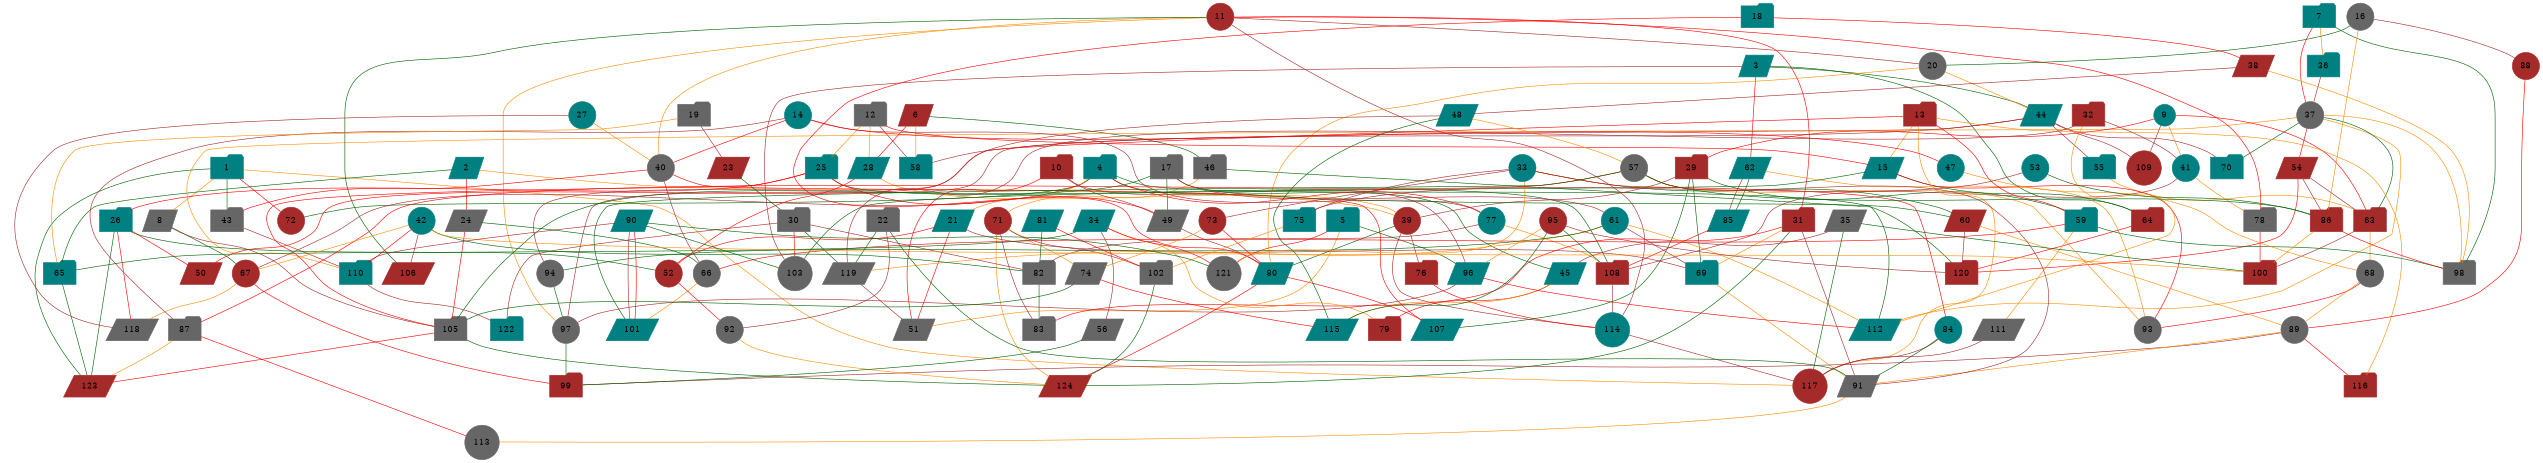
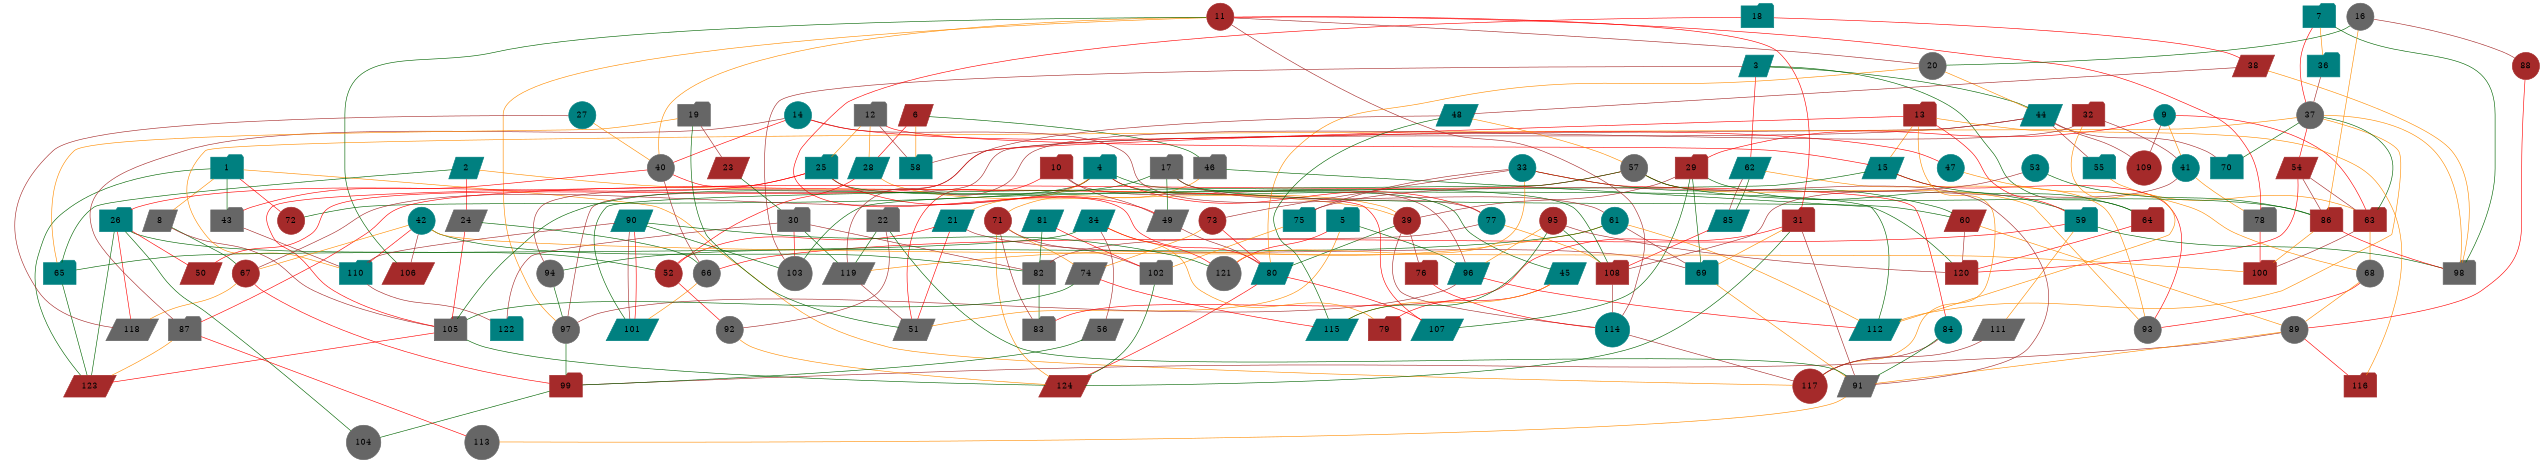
(1846, 221) -> none
none -> (702, 224)
none -> (364, 442)
